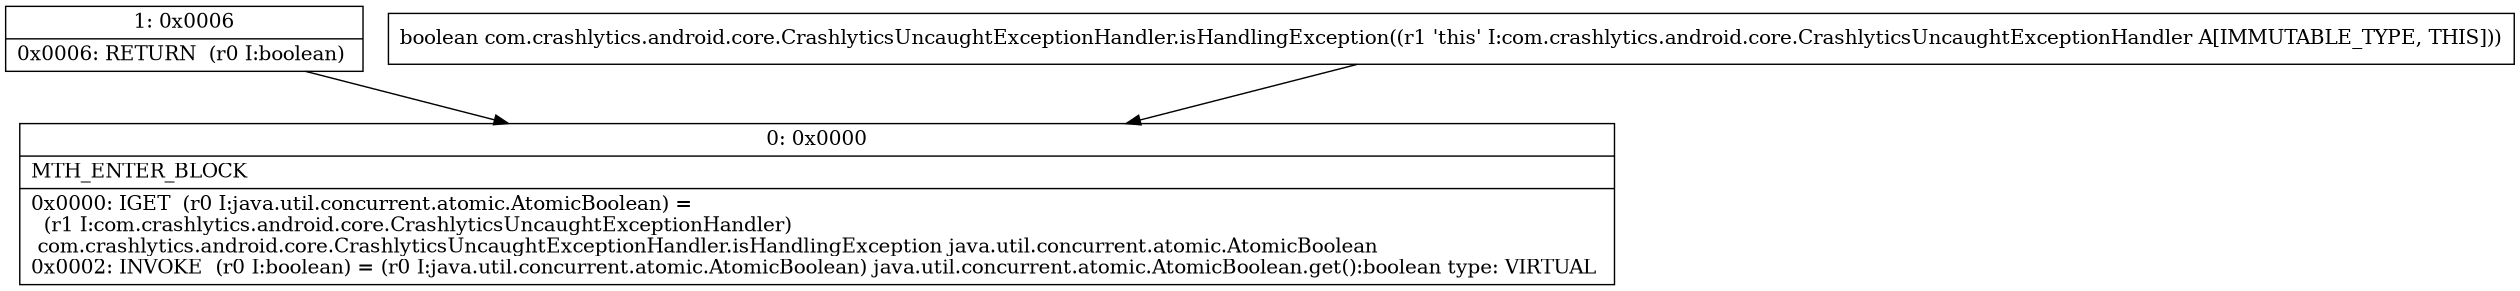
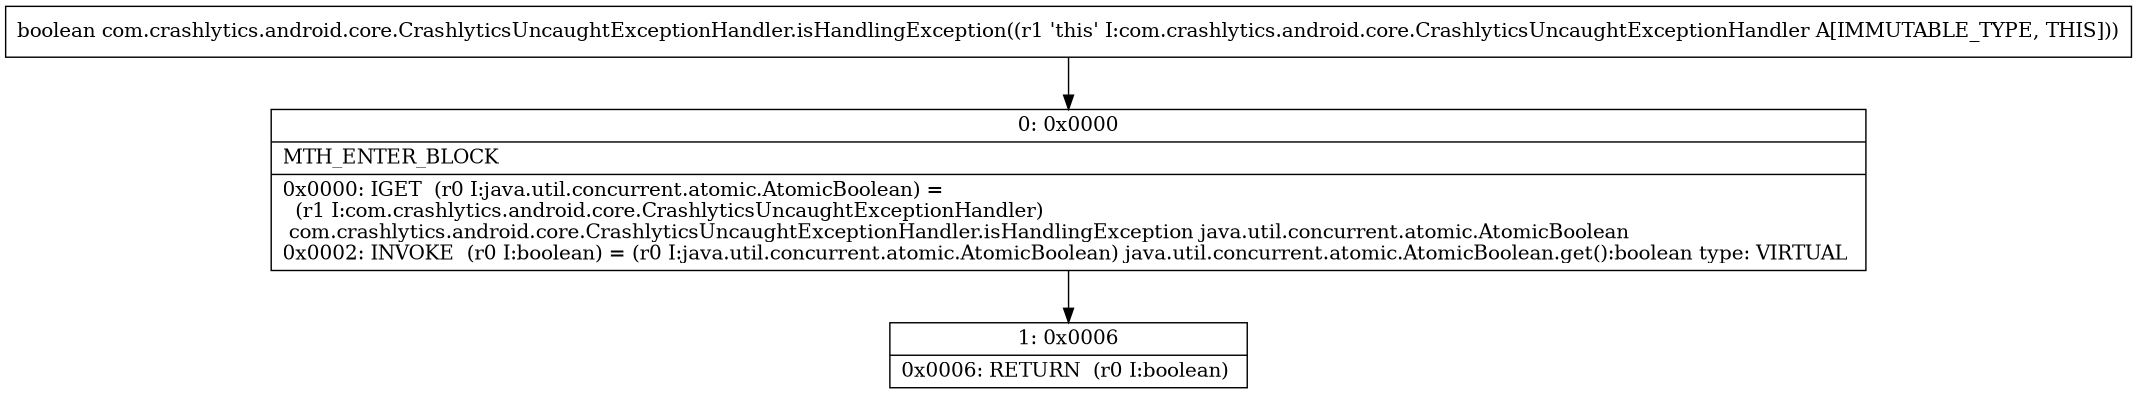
(400, 96) -> (1069, 289)
